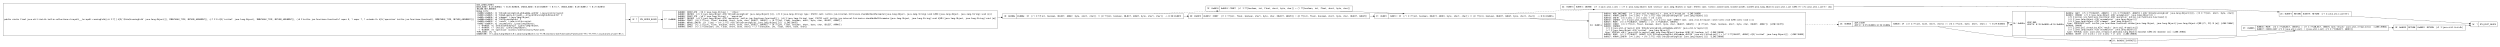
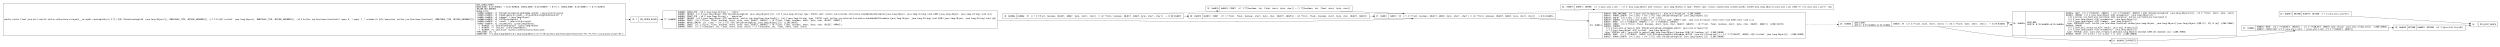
(2056, 7) -> none
(999, 17) -> (1205, 22)
